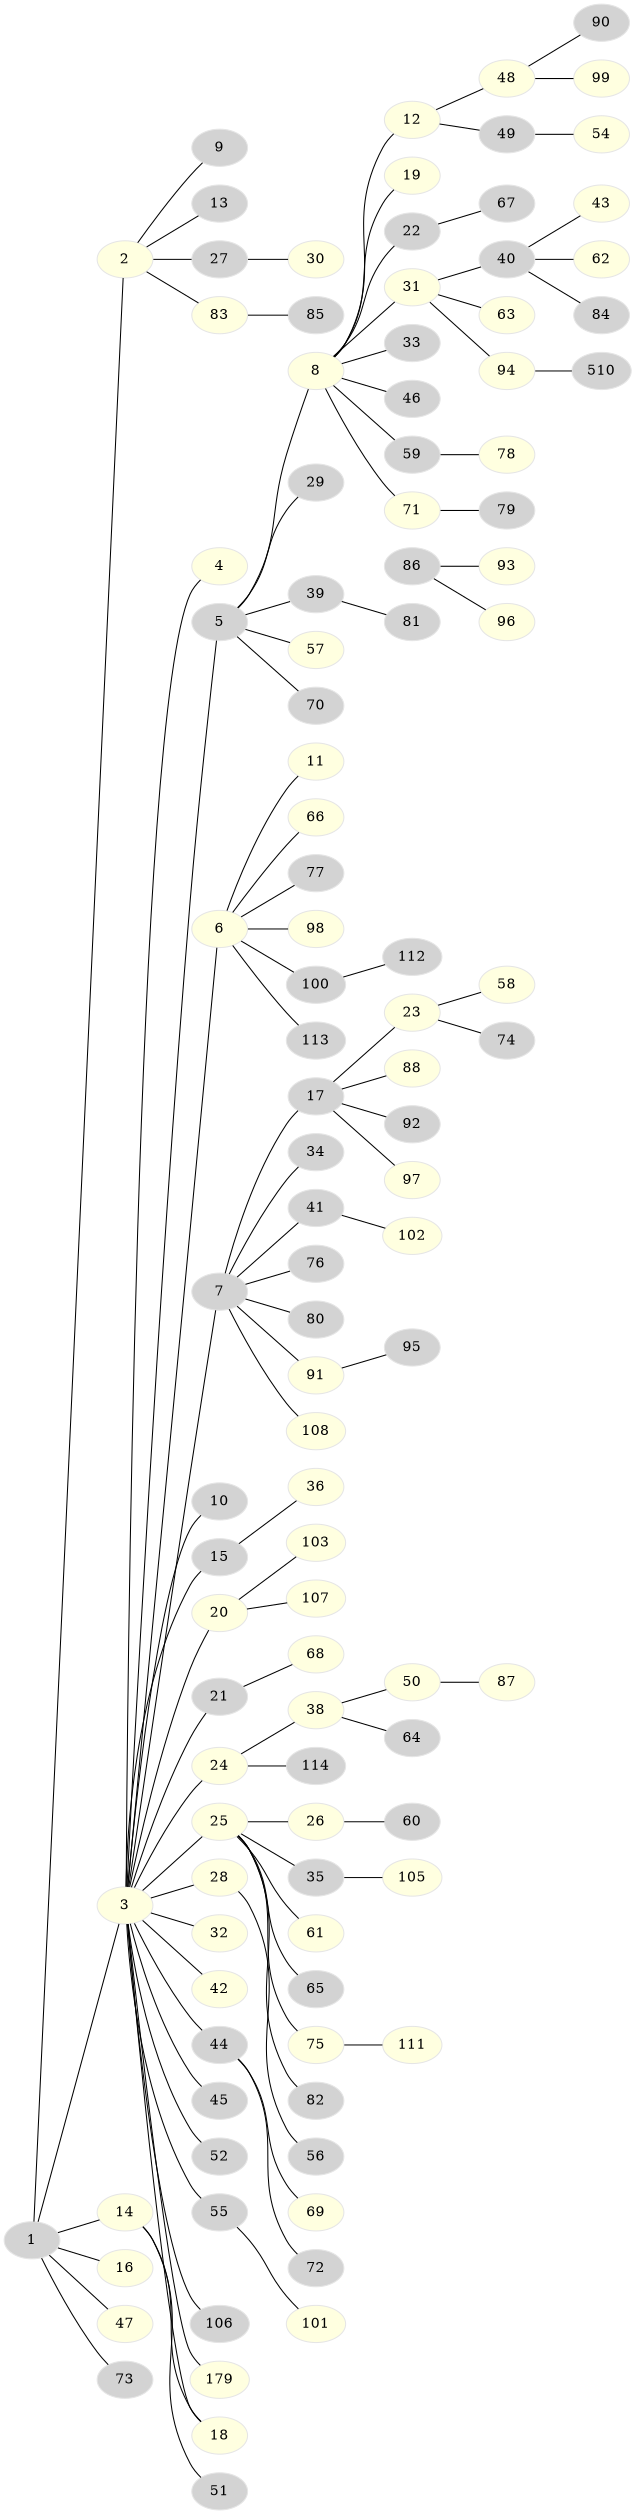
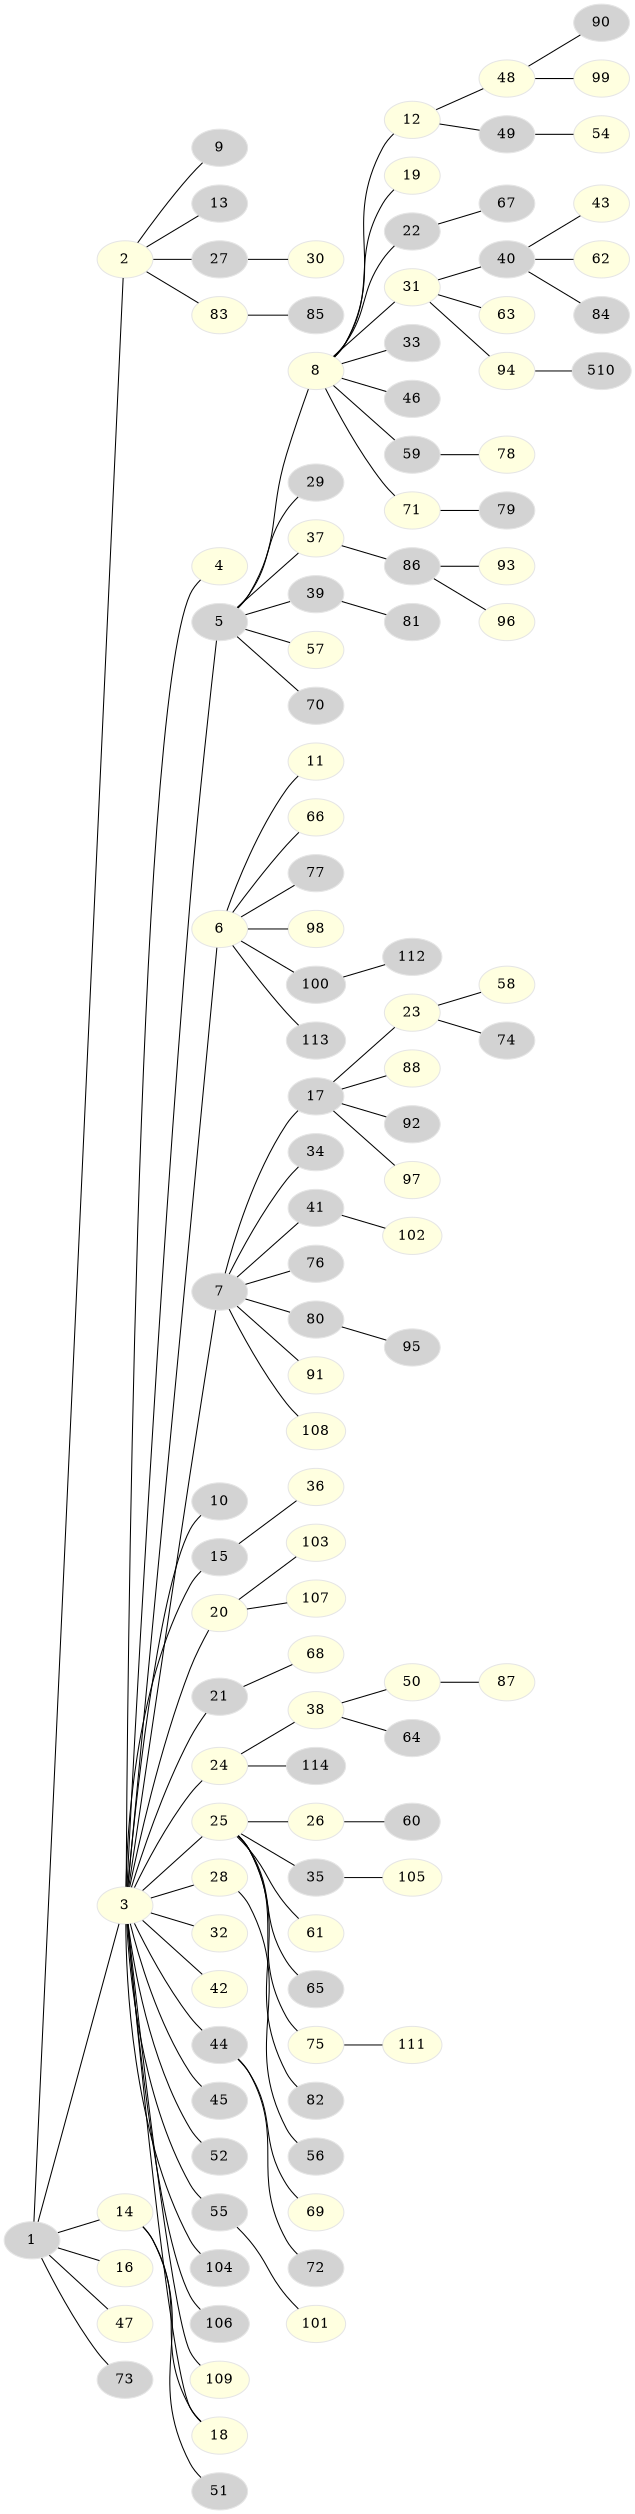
none -> (316, 538)
(364, 1361) -> (364, 1333)
none -> (220, 2268)
(220, 2380) -> (220, 2380)
